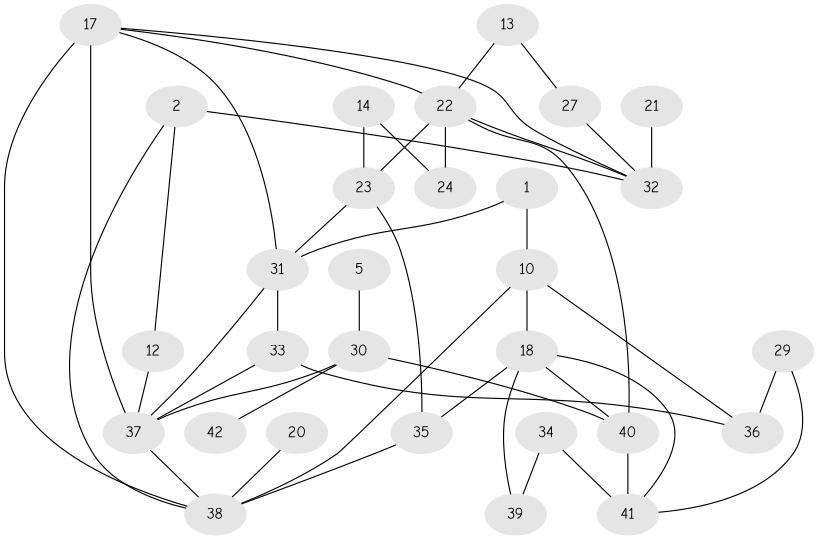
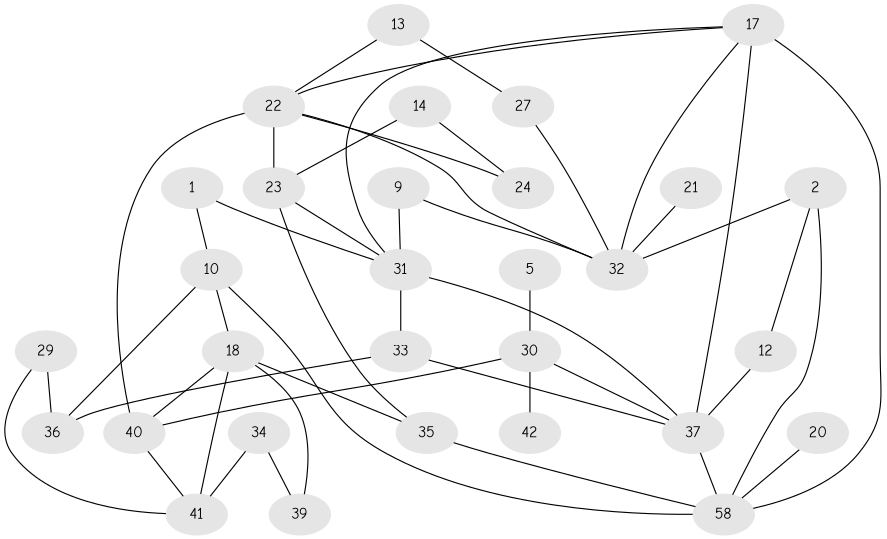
none -> (398, 188)
(215, 515) -> (724, 515)
